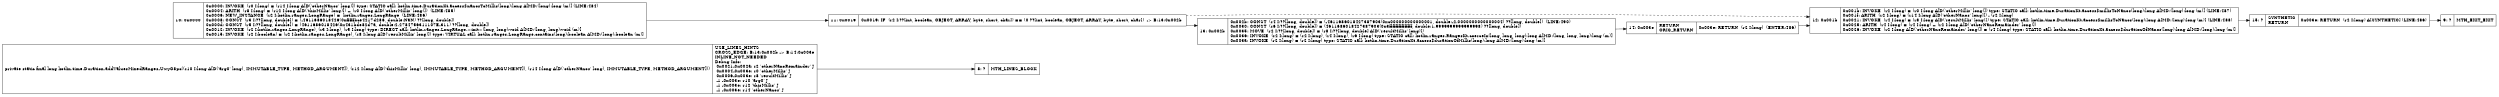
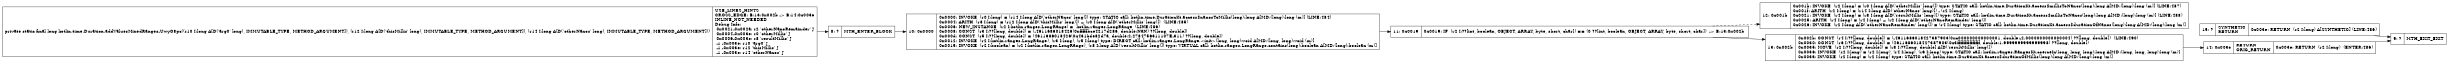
(2242, 20) -> none
(1803, 26) -> (2382, 41)
none -> (899, 32)
(1014, 69) -> (868, 32)
